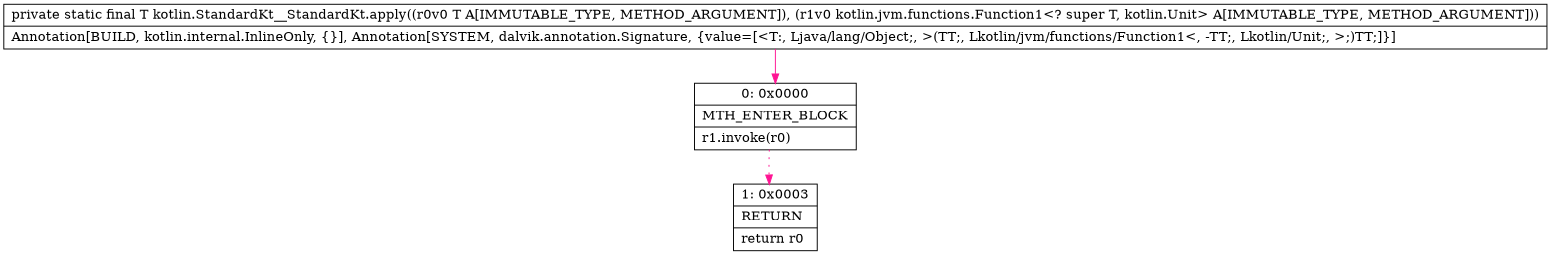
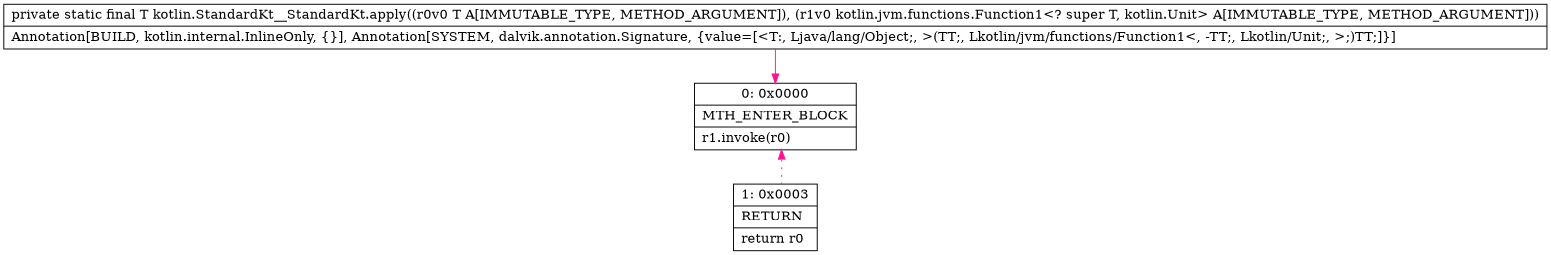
(769, 162) -> (782, 172)
